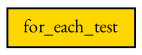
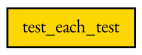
(71, 28) -> (71, 28)
